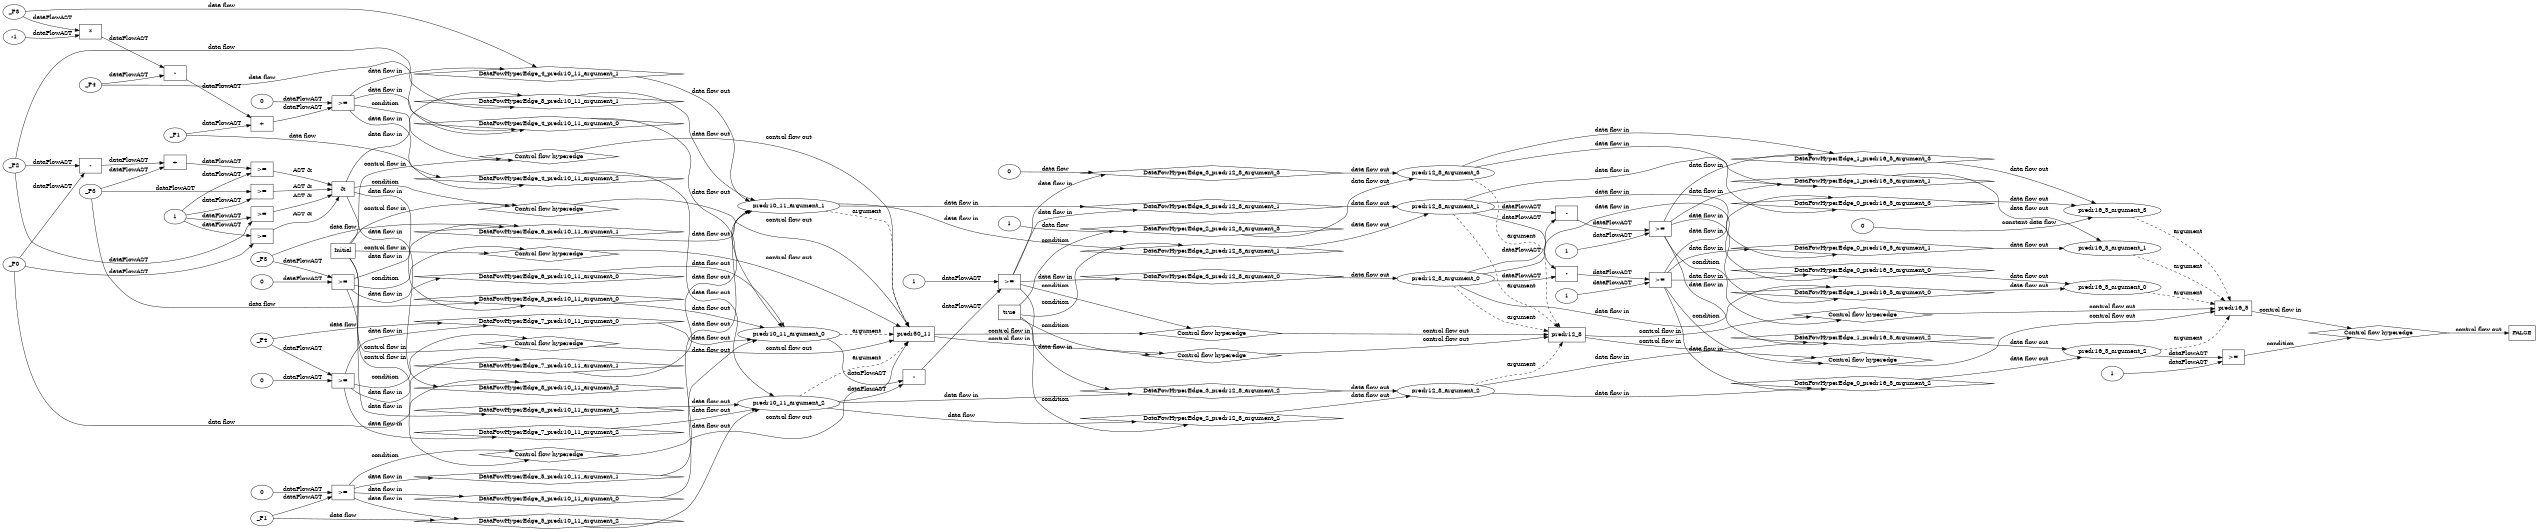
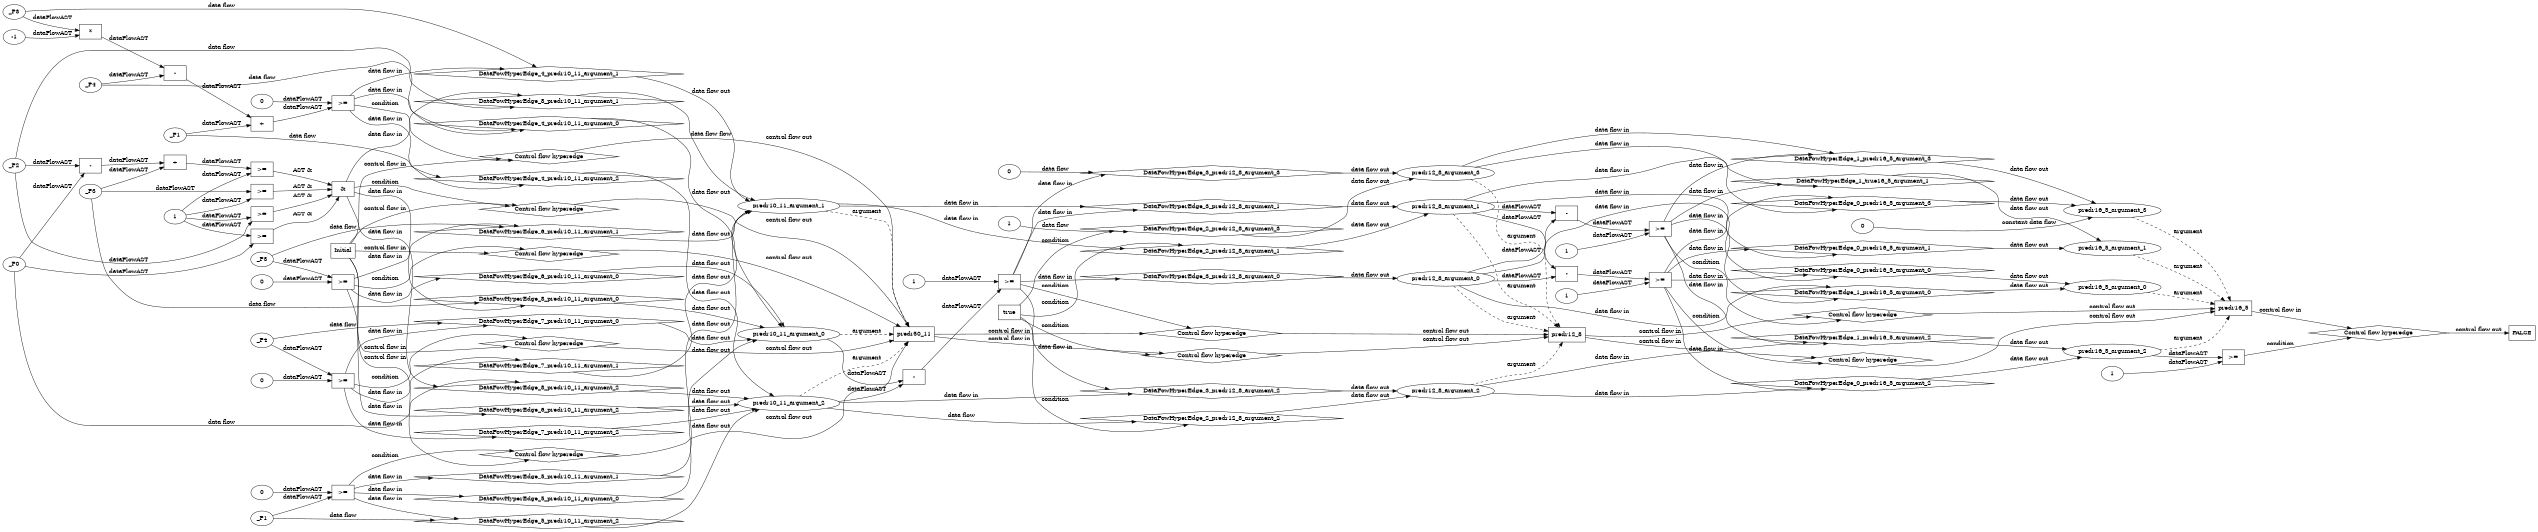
(711, 134) -> (711, 134)
(1863, 181) -> (1863, 181)
none -> (684, 394)
